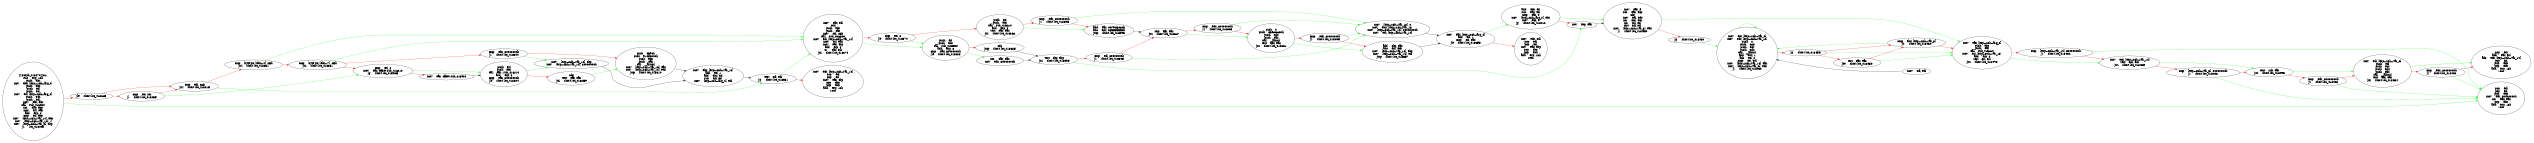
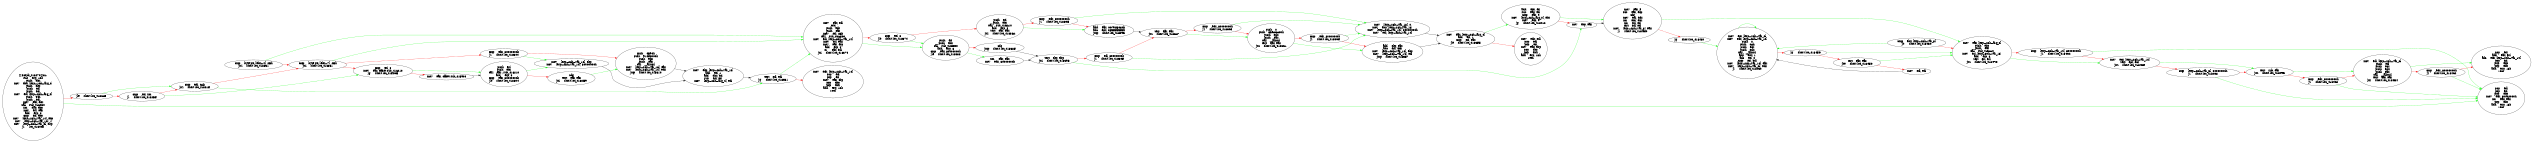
(1856, 48) -> none
(1883, 54) -> (1890, 67)
(223, 76) -> (255, 76)
(135, 88) -> (135, 88)
